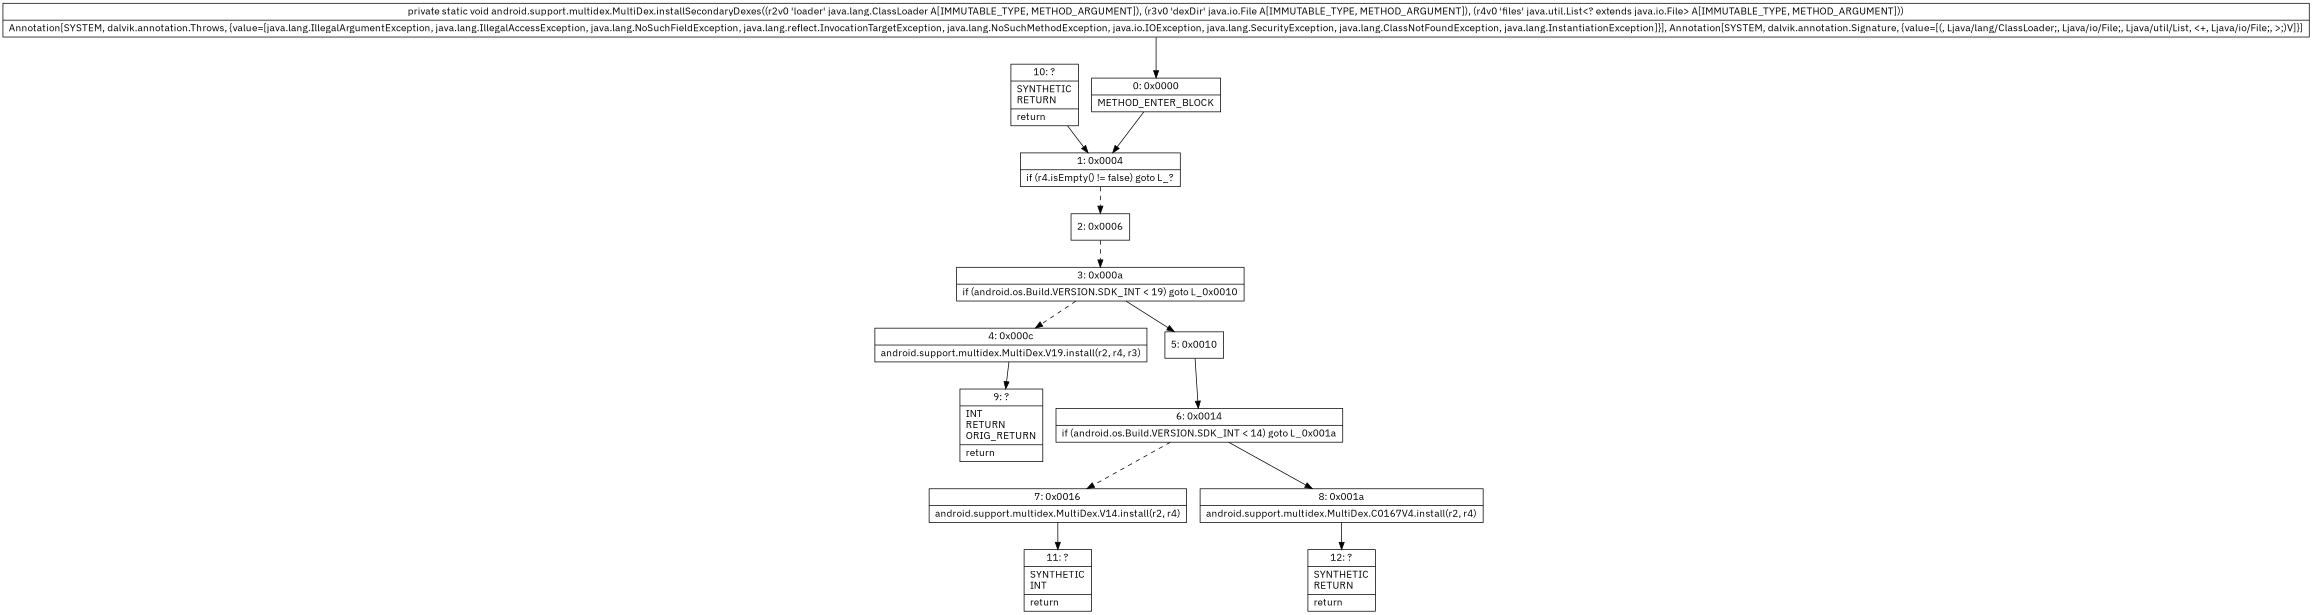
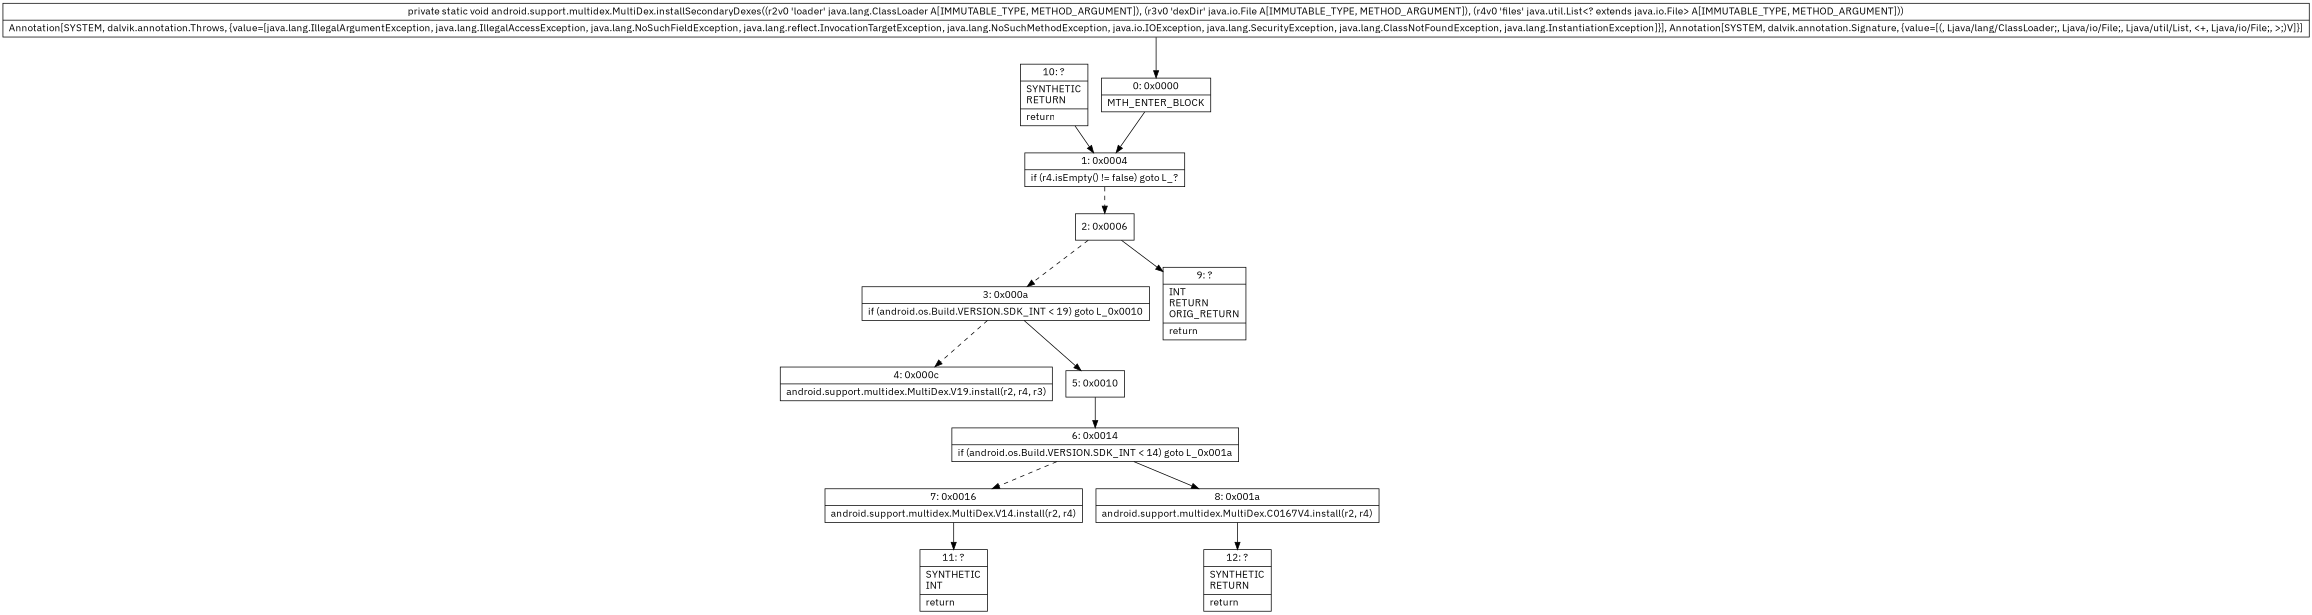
(1156, 103) -> (1156, 103)
(1008, 372) -> (1139, 254)
